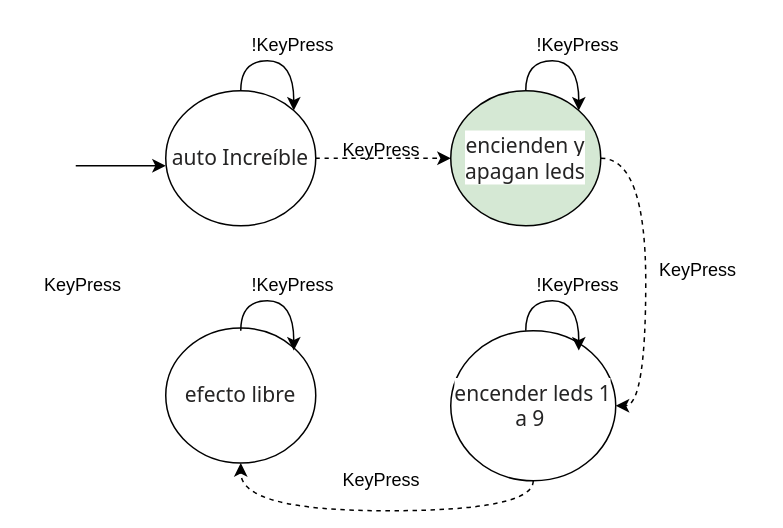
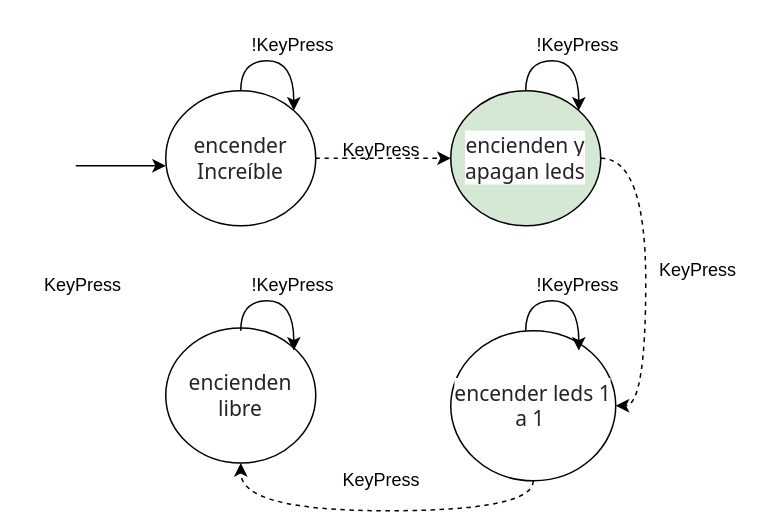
(241, 158) -> (241, 158)
(241, 395) -> (241, 395)
(533, 406) -> (533, 406)
